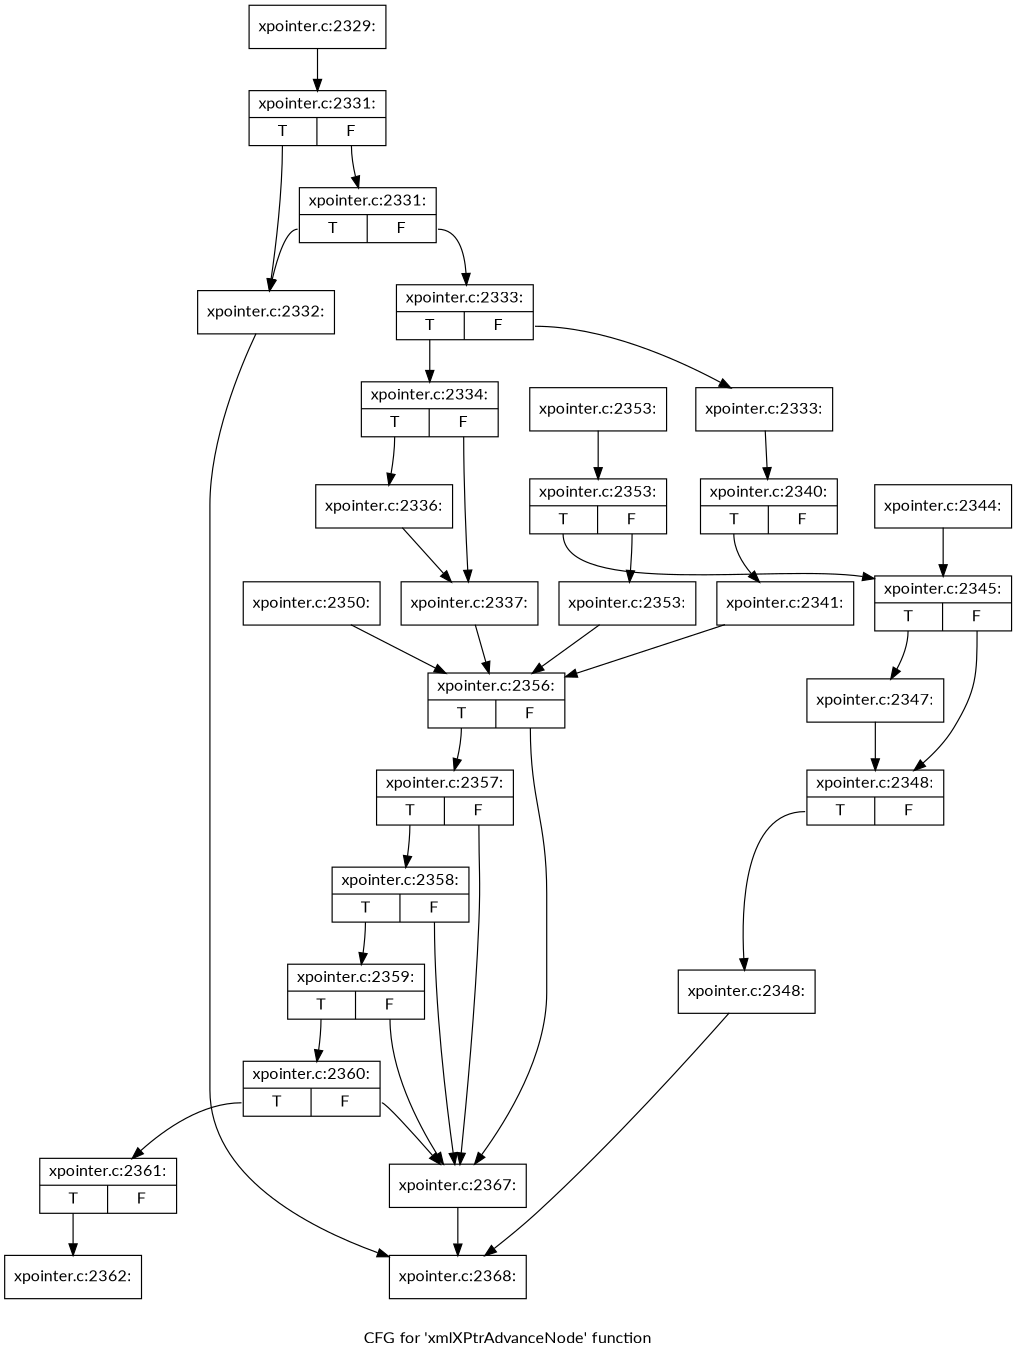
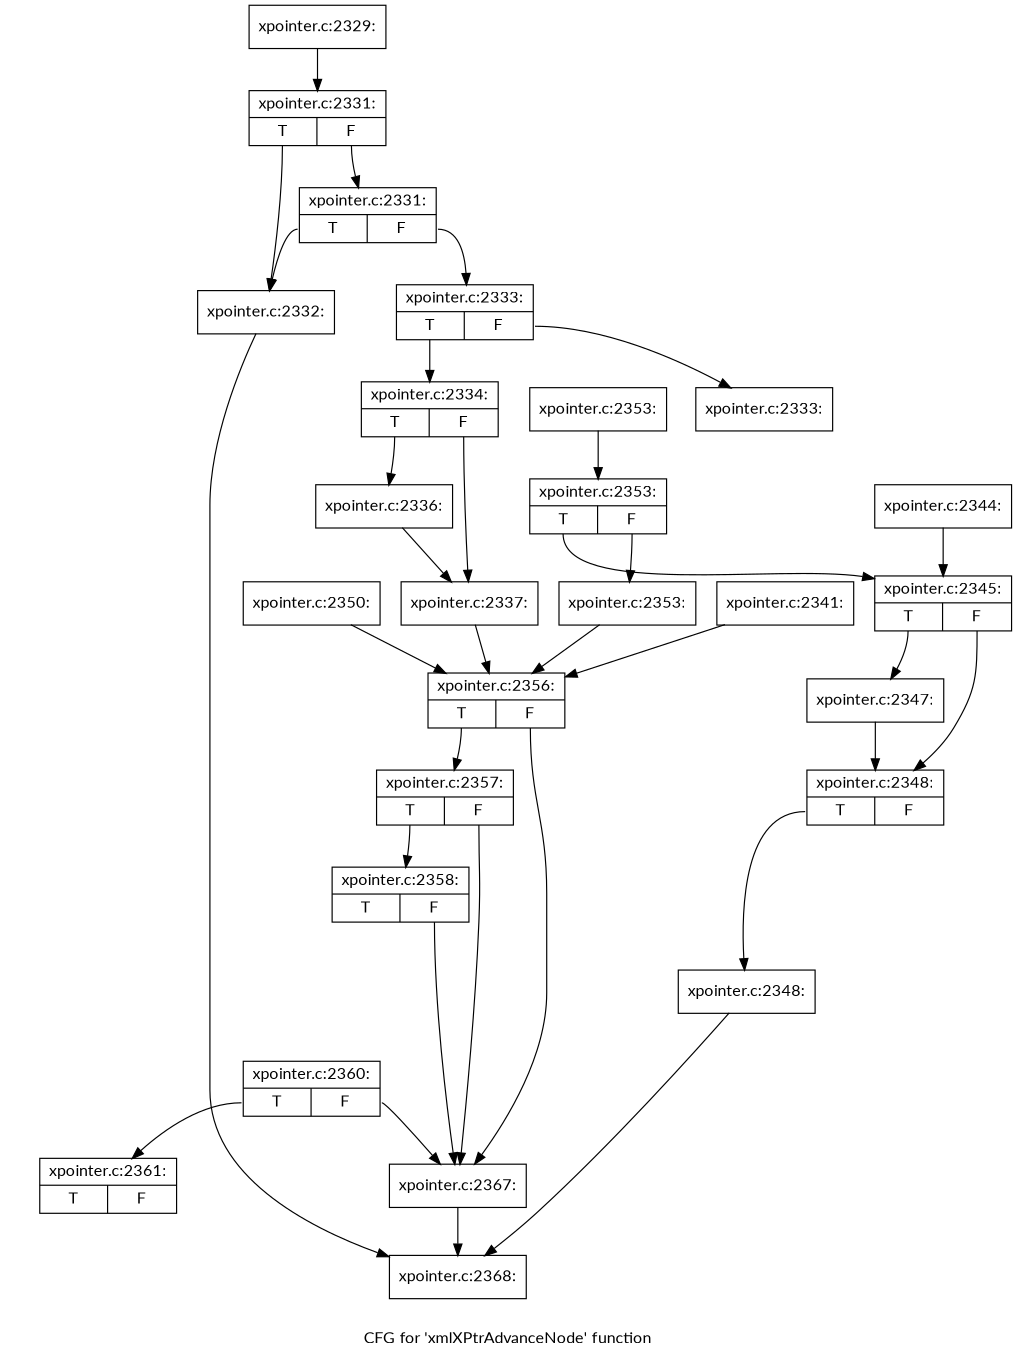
(769, 506) -> none
(356, 992) -> none
(73, 1277) -> none
